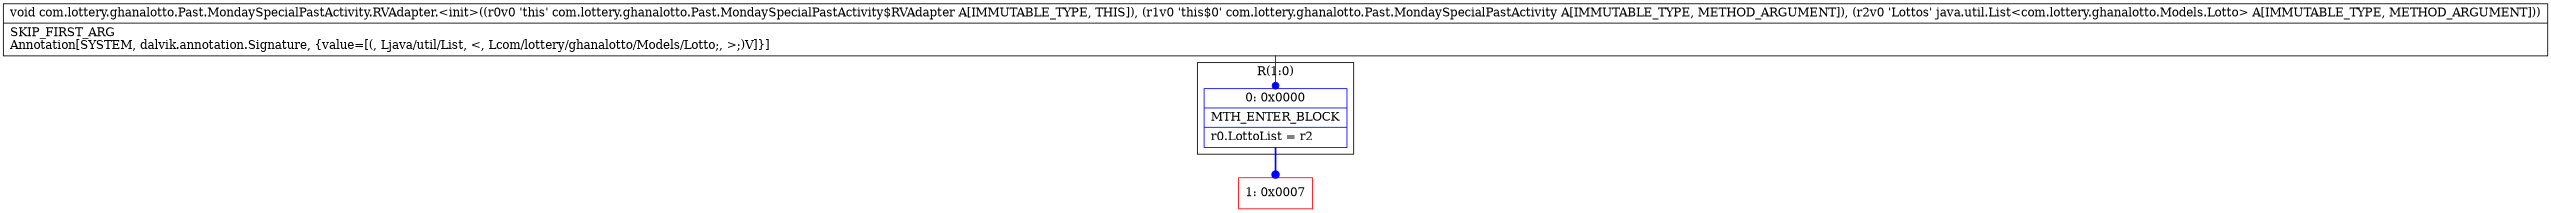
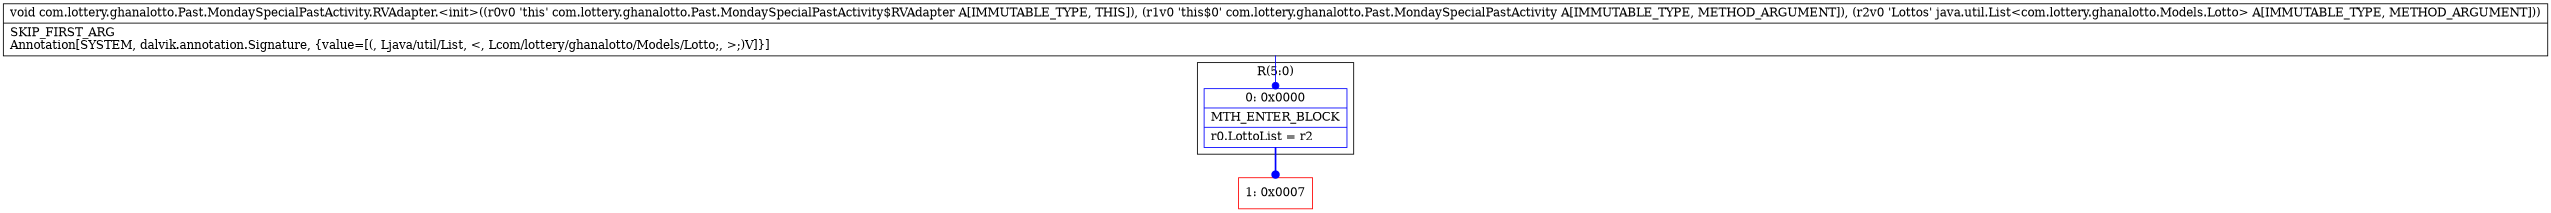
(1276, 72) -> (1276, 72)
